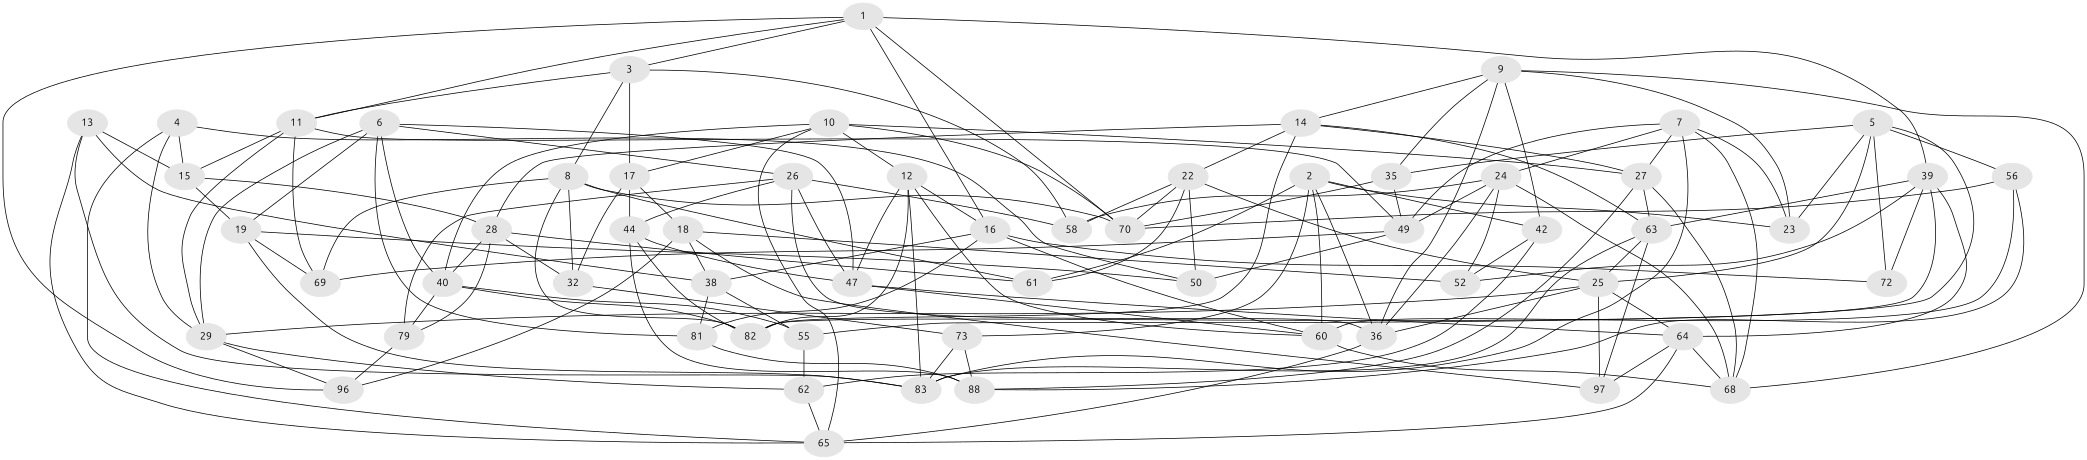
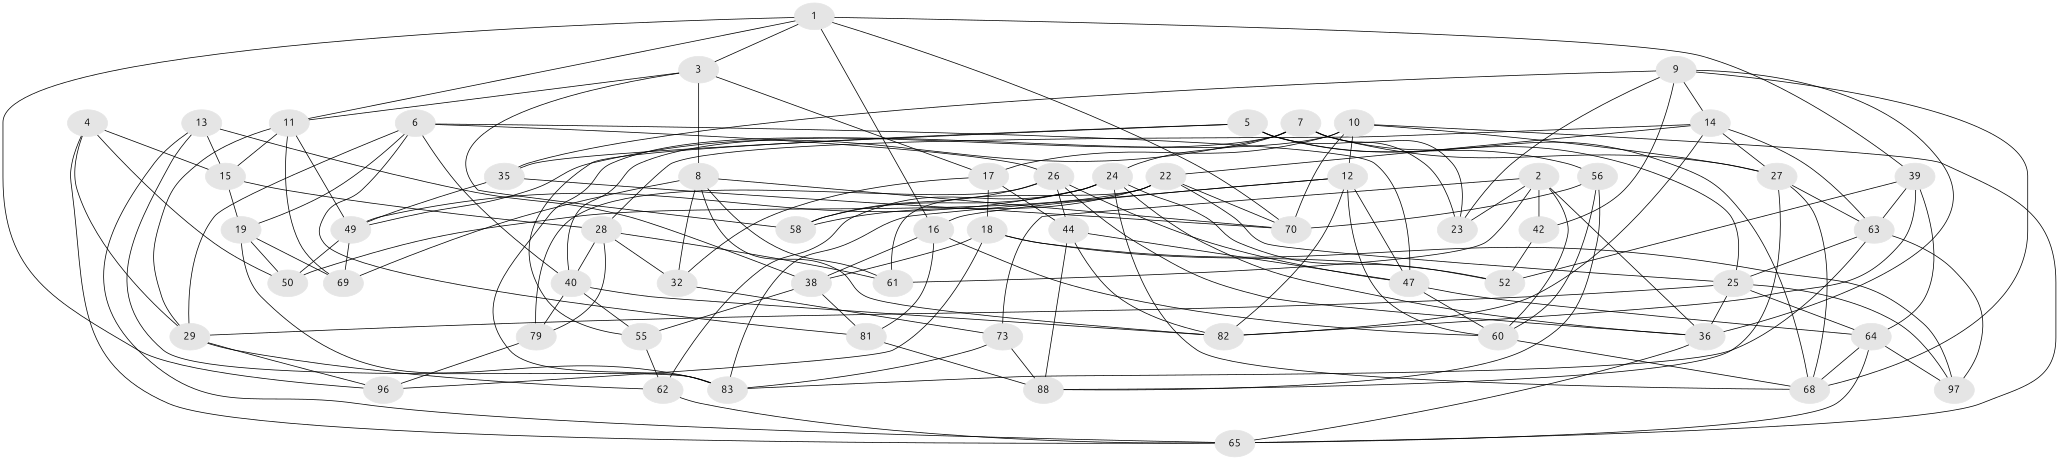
(1887, 283) -> none
(1143, 372) -> (842, 225)
